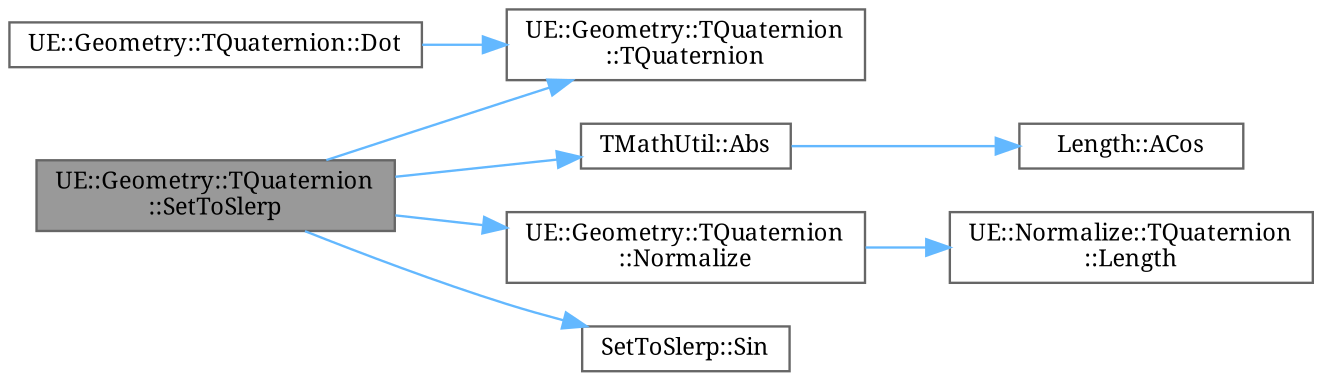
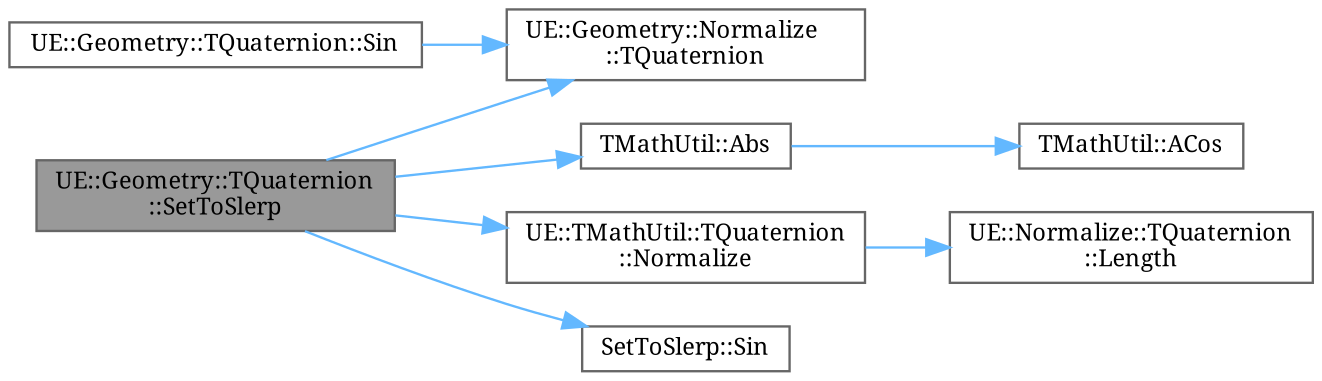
(216, 45) -> (216, 45)
(686, 45) -> (686, 45)
(1131, 146) -> (1131, 146)
(686, 247) -> (686, 247)
